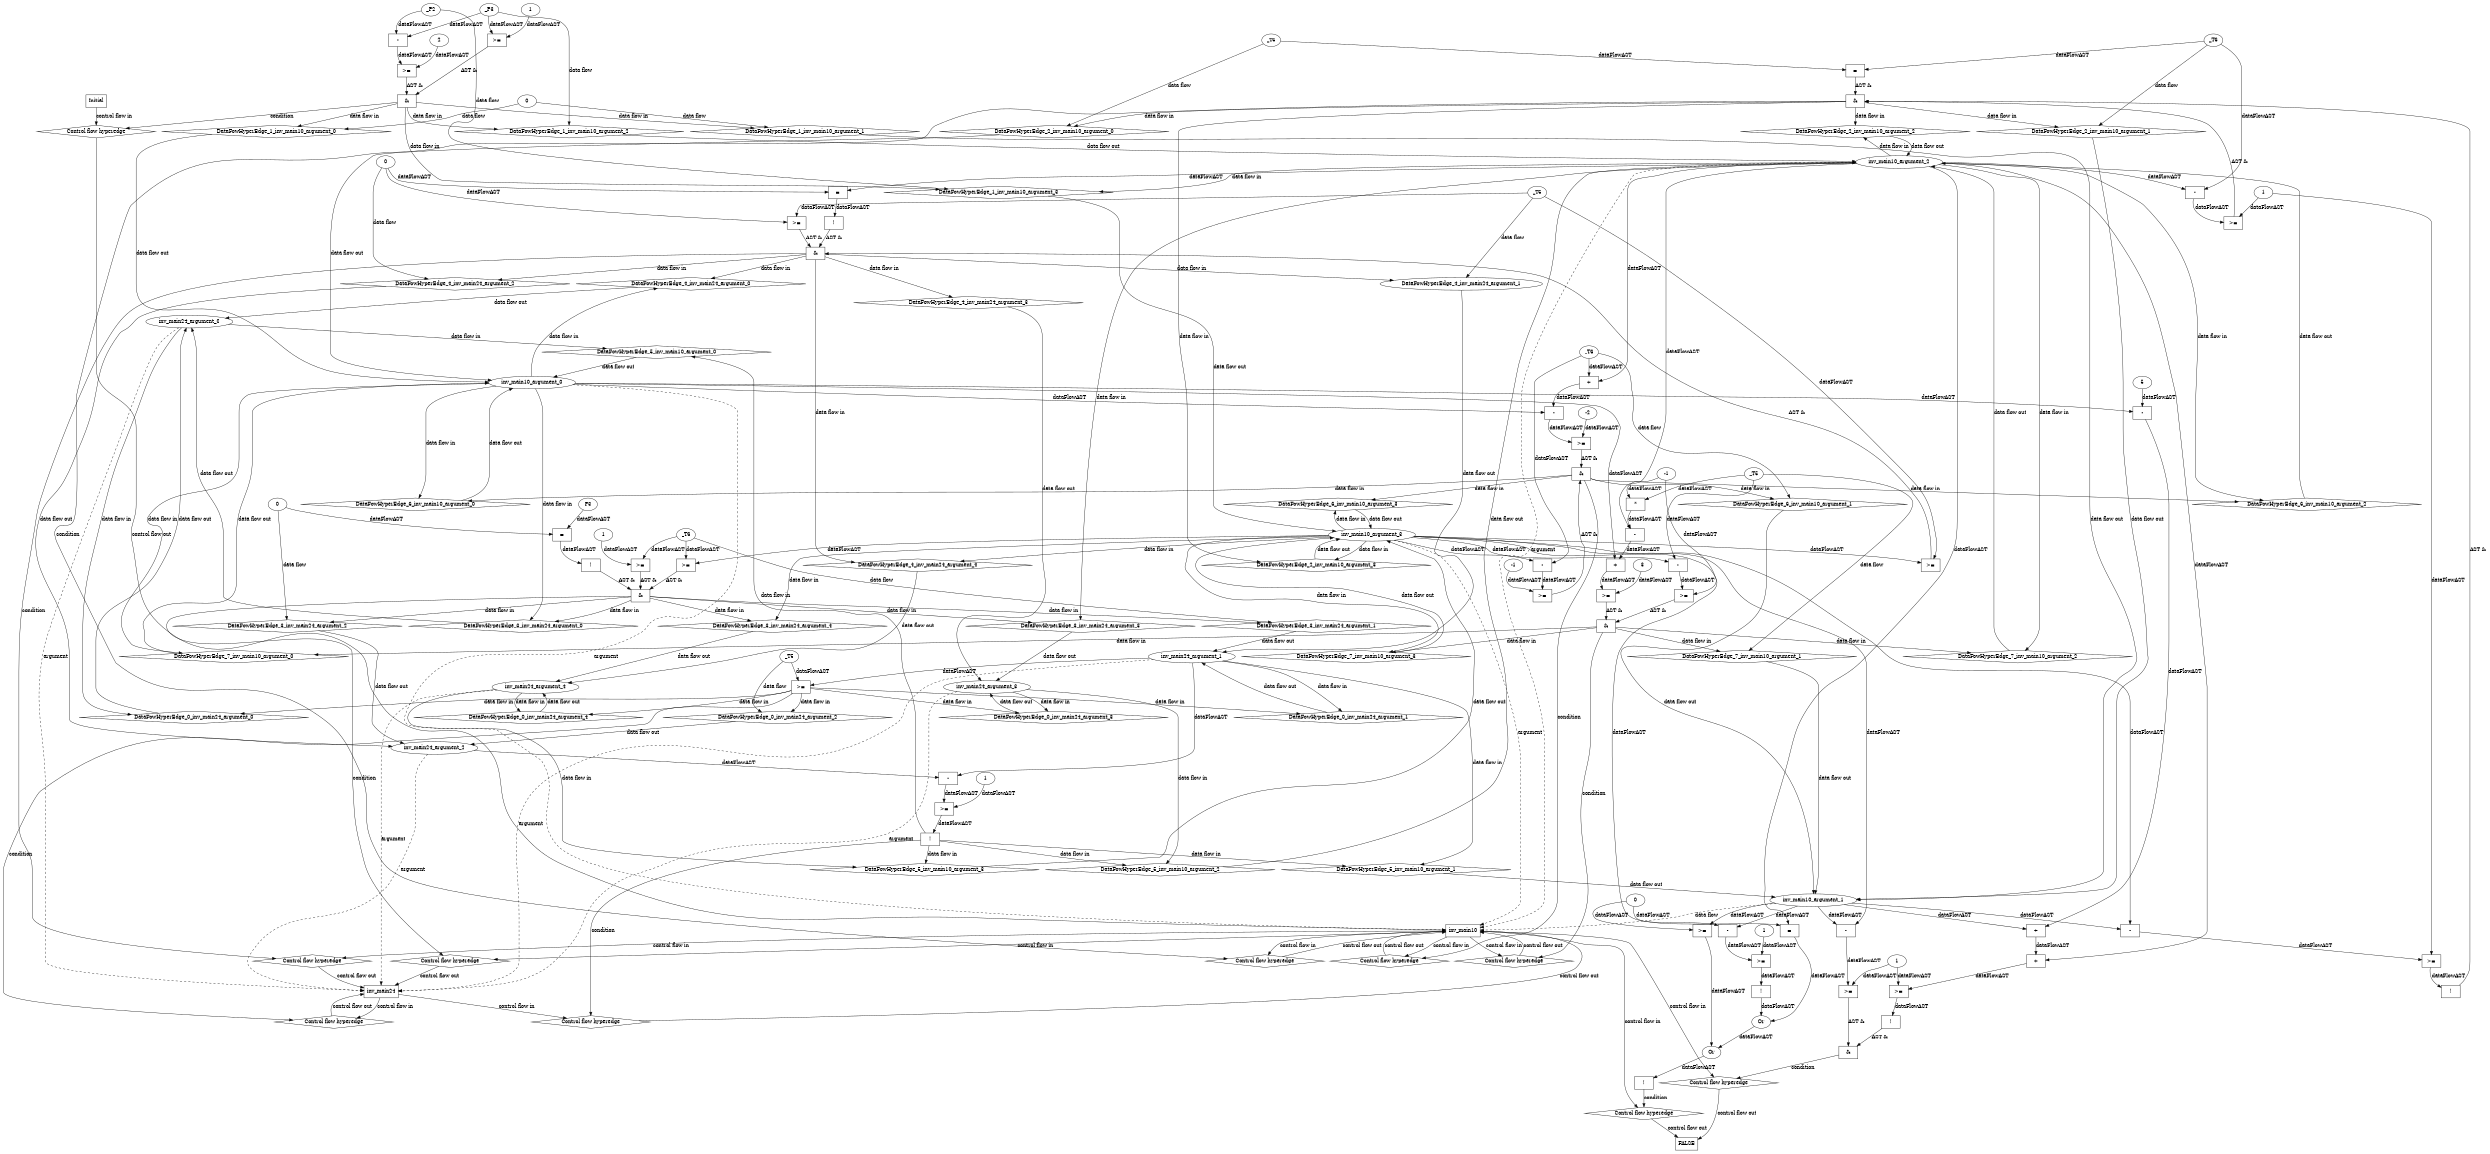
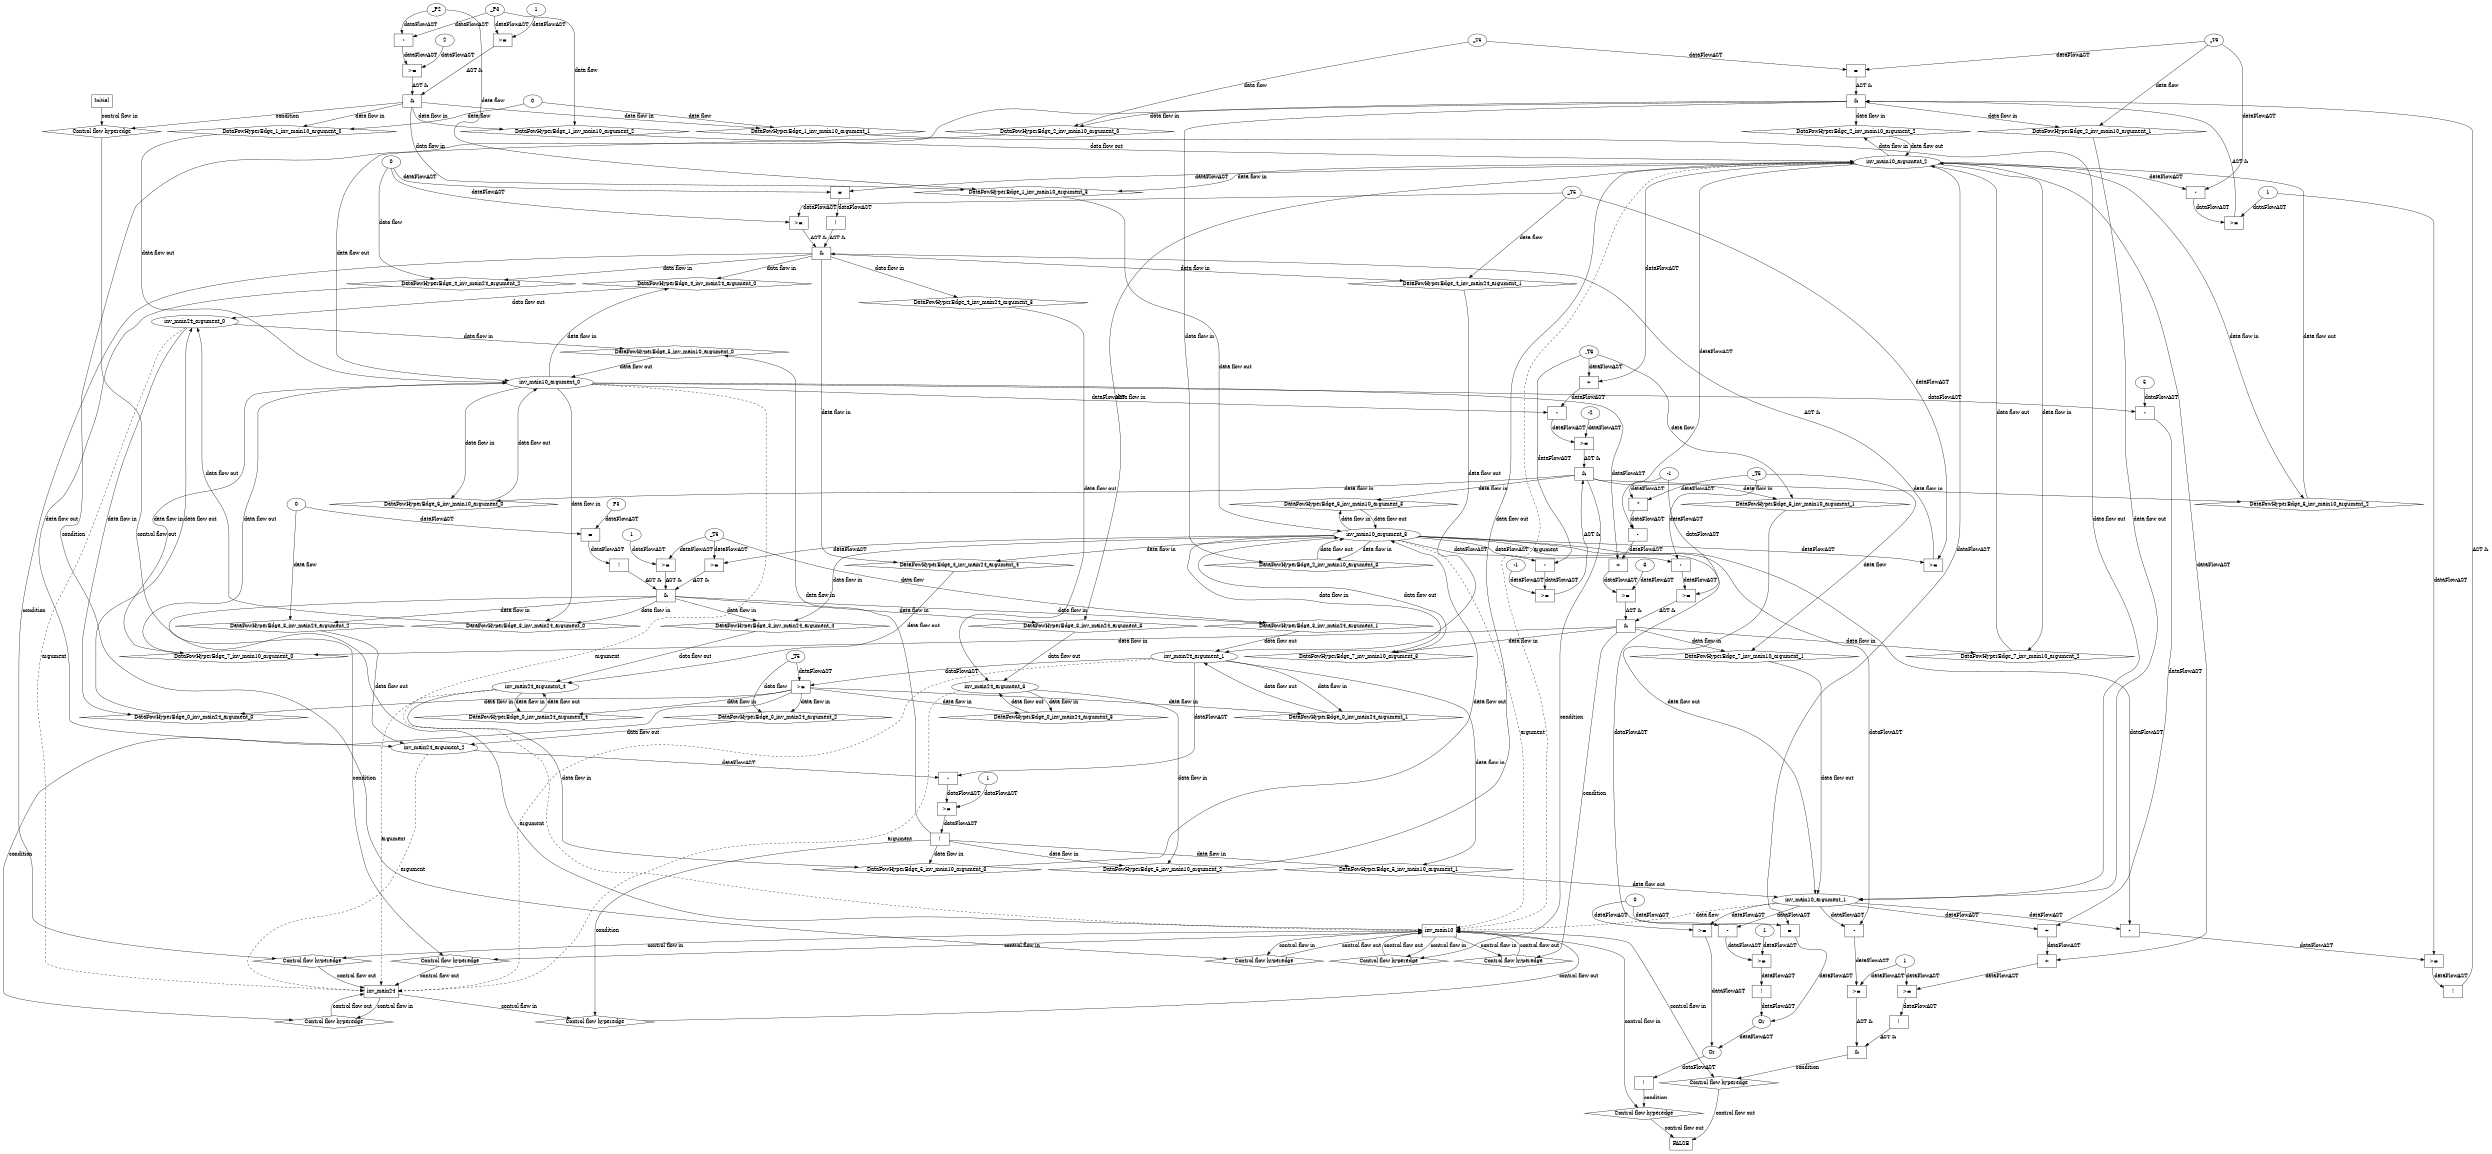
(1461, 284) -> (1462, 284)
